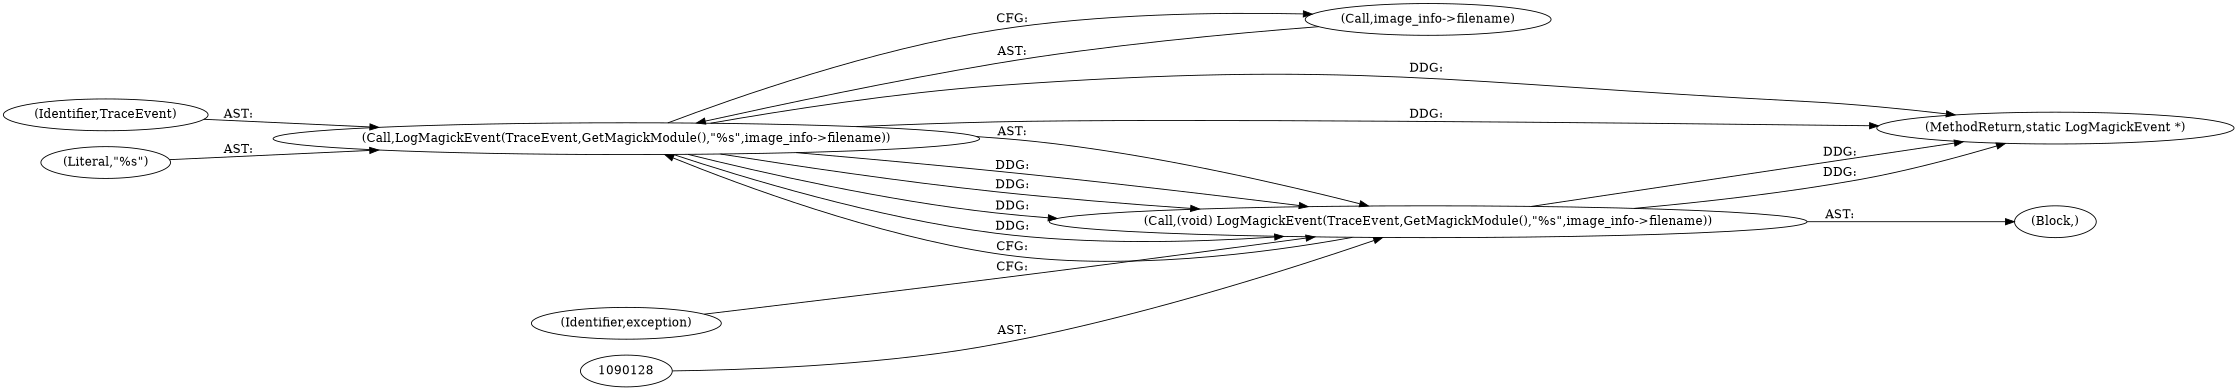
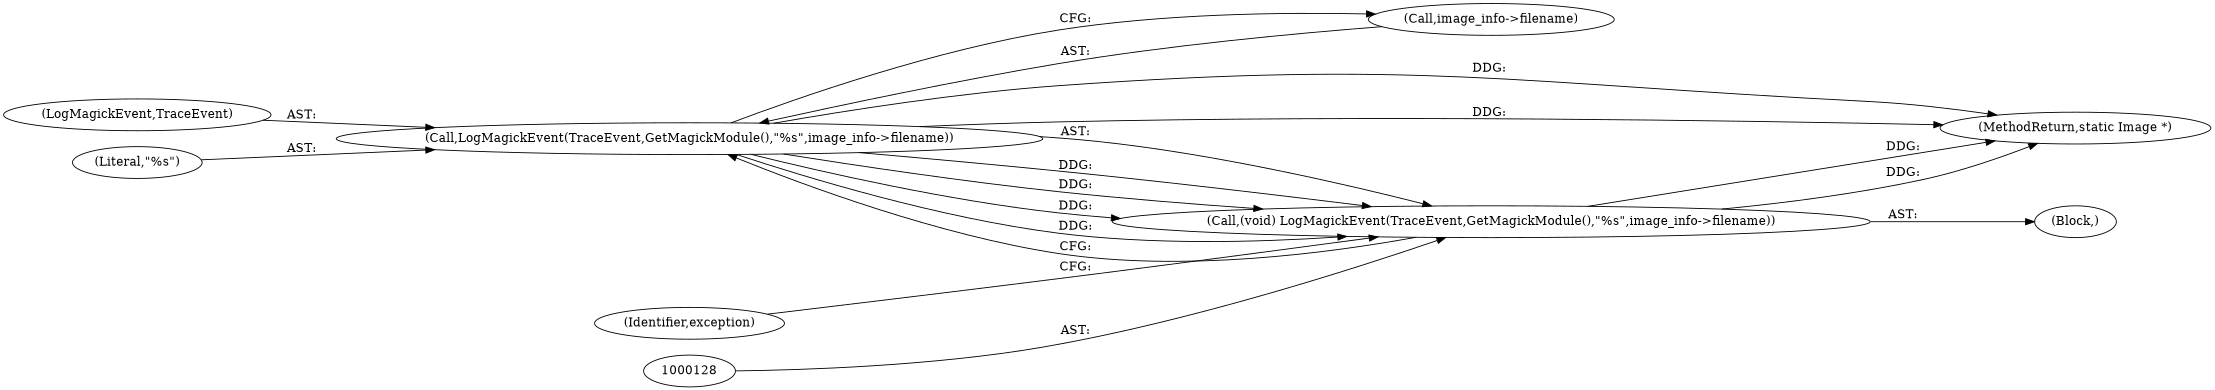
(106, 115) -> (137, 115)
(2055, 128) -> (2075, 128)
(626, 371) -> (690, 371)
